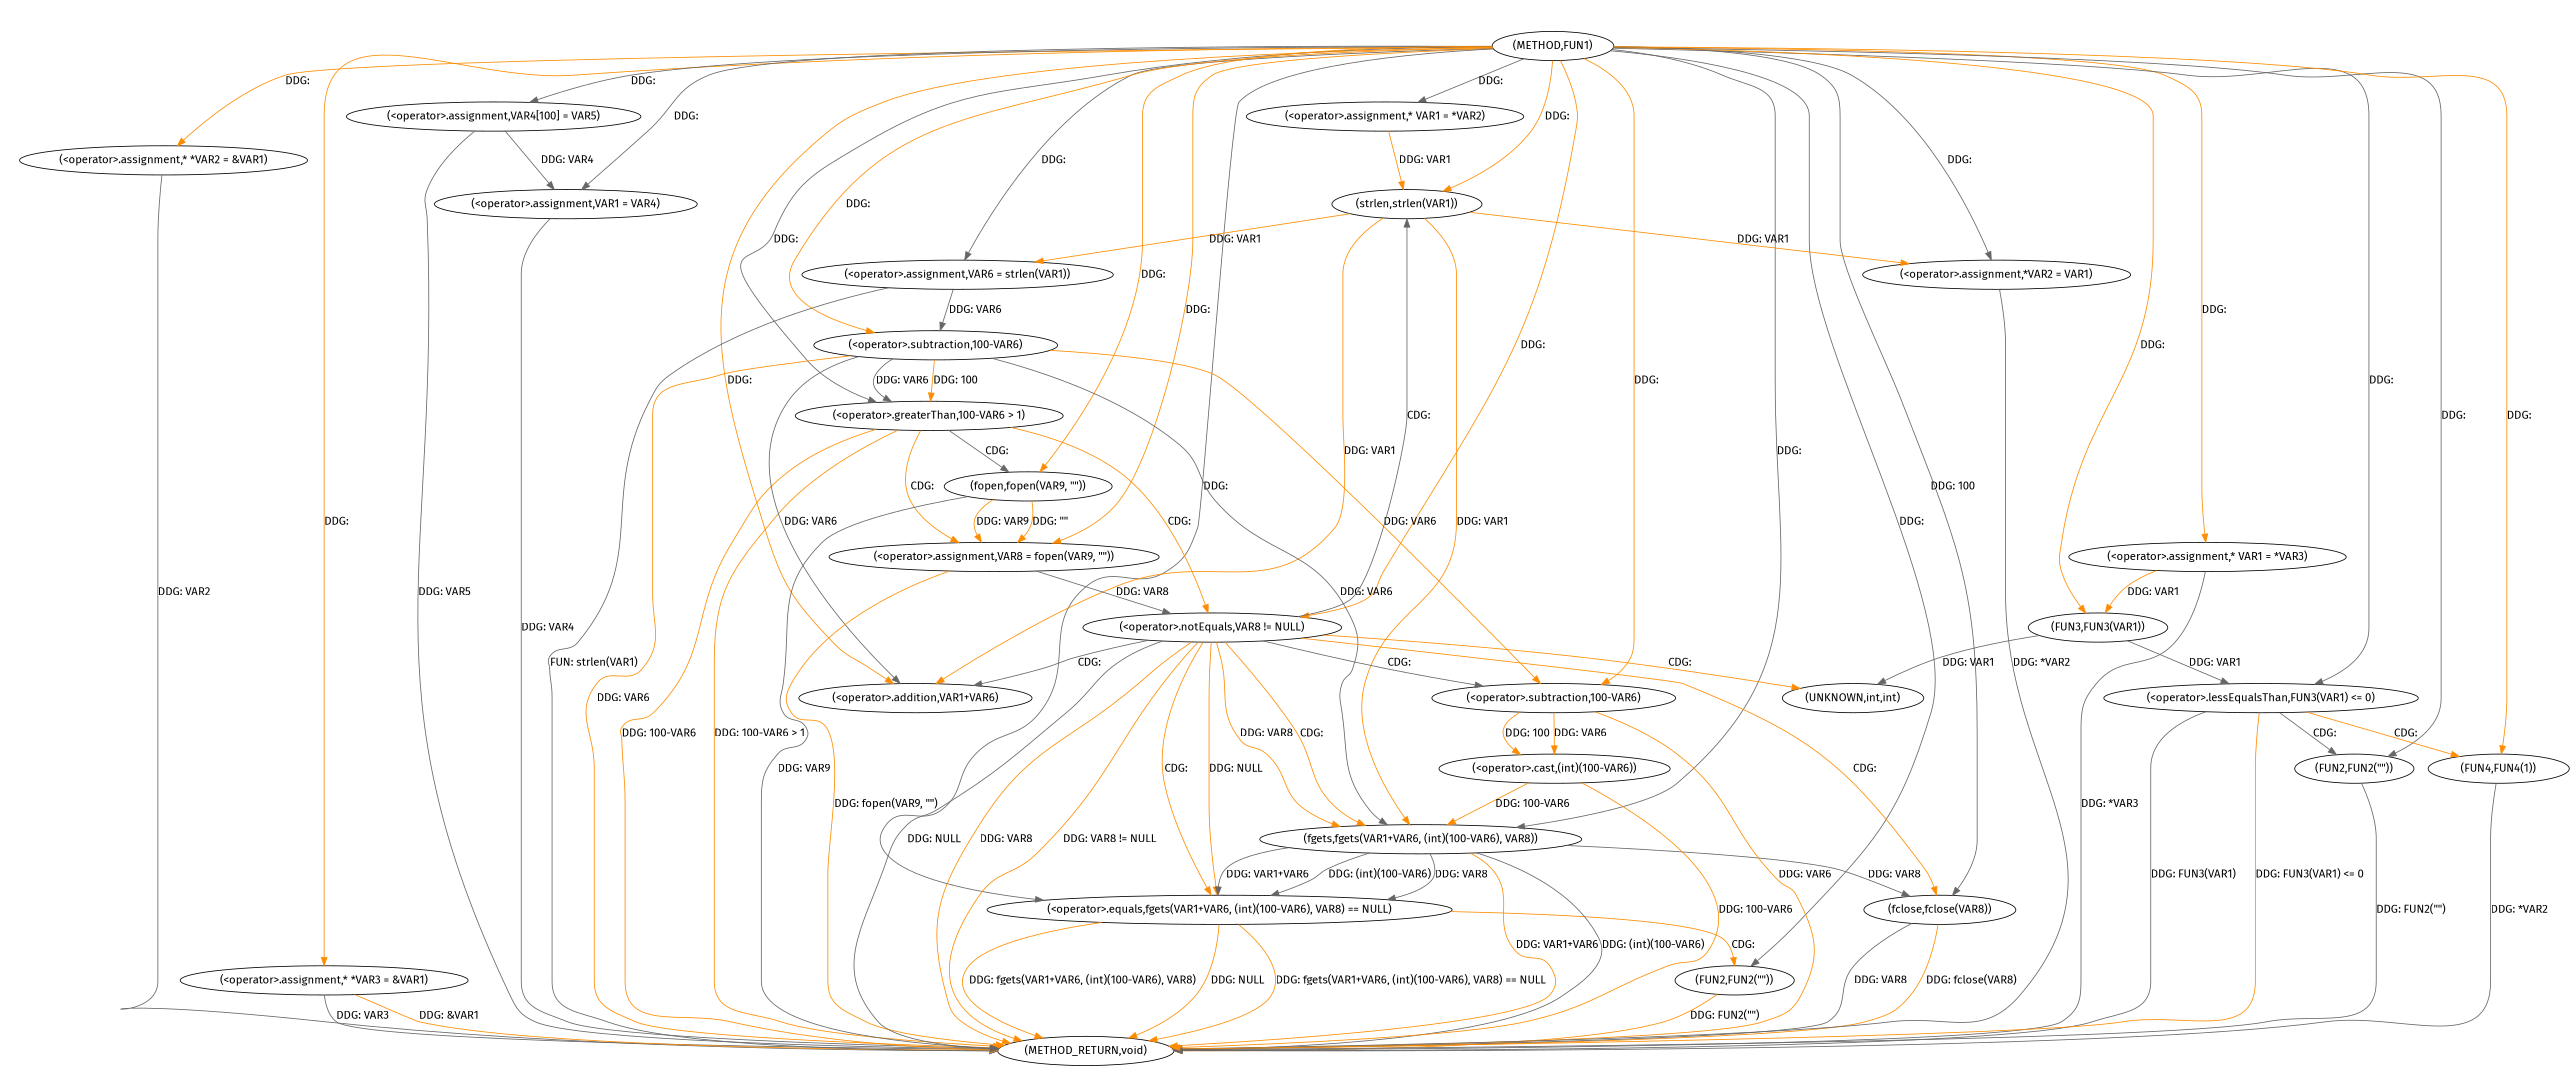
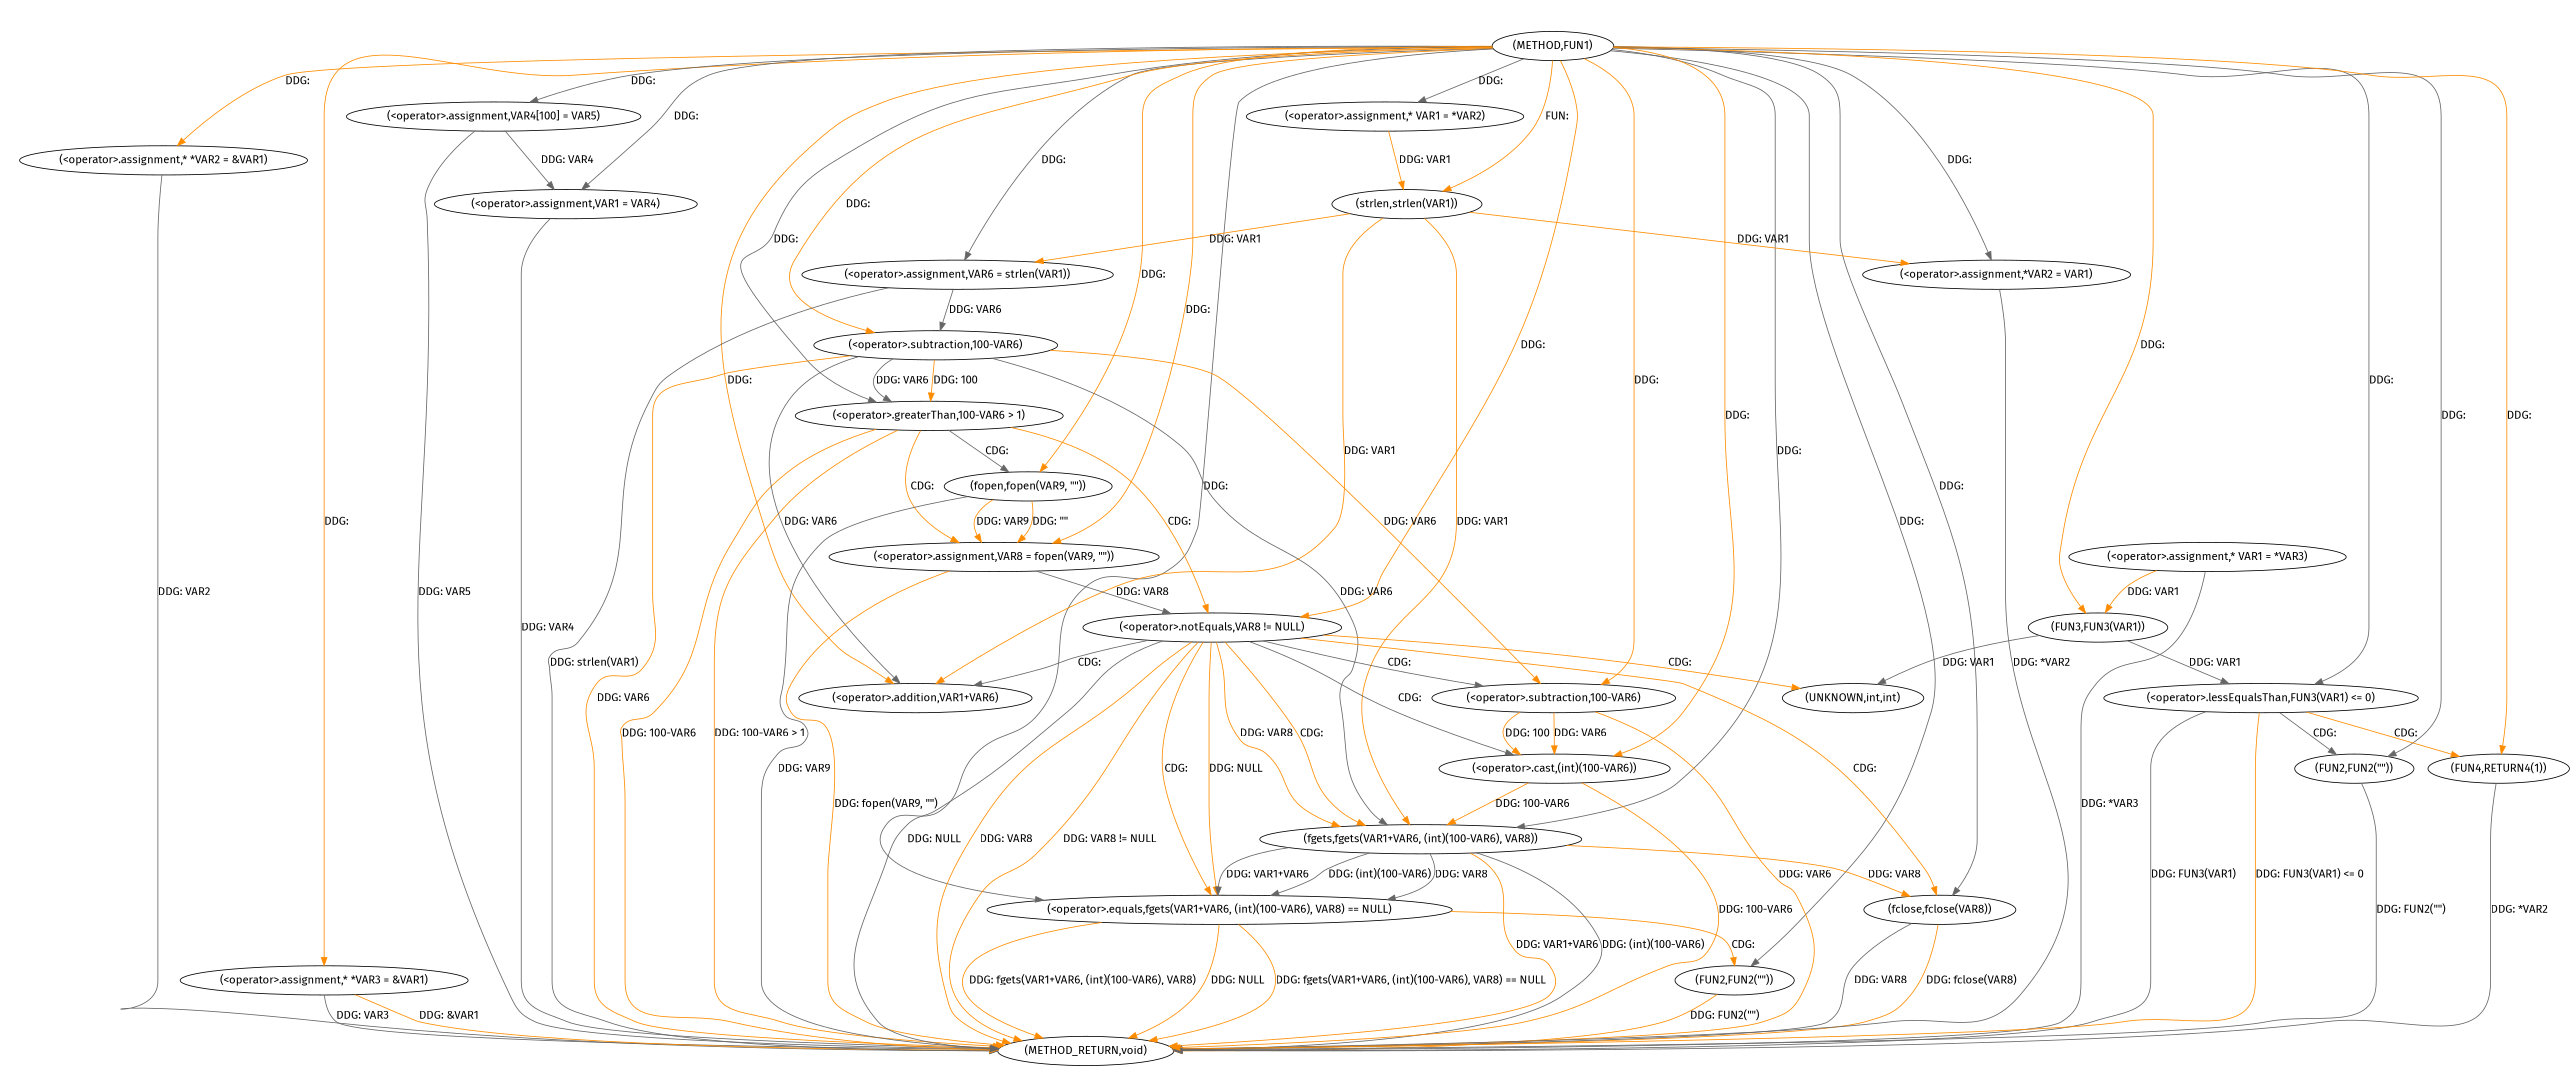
(2177, 81) -> (1725, 386)
(1559, 117) -> (1559, 117)
(1403, 446) -> (1375, 702)
(1953, 486) -> (1953, 486)
(594, 663) -> (594, 663)
(2499, 769) -> (2499, 769)
(1737, 856) -> (1737, 856)
